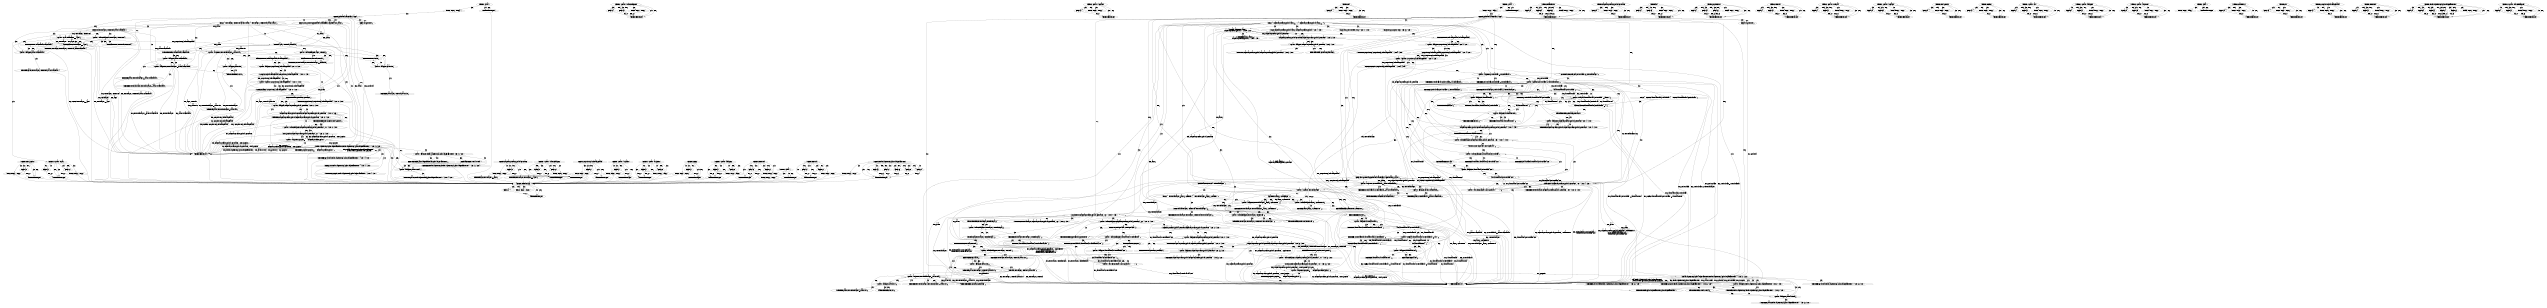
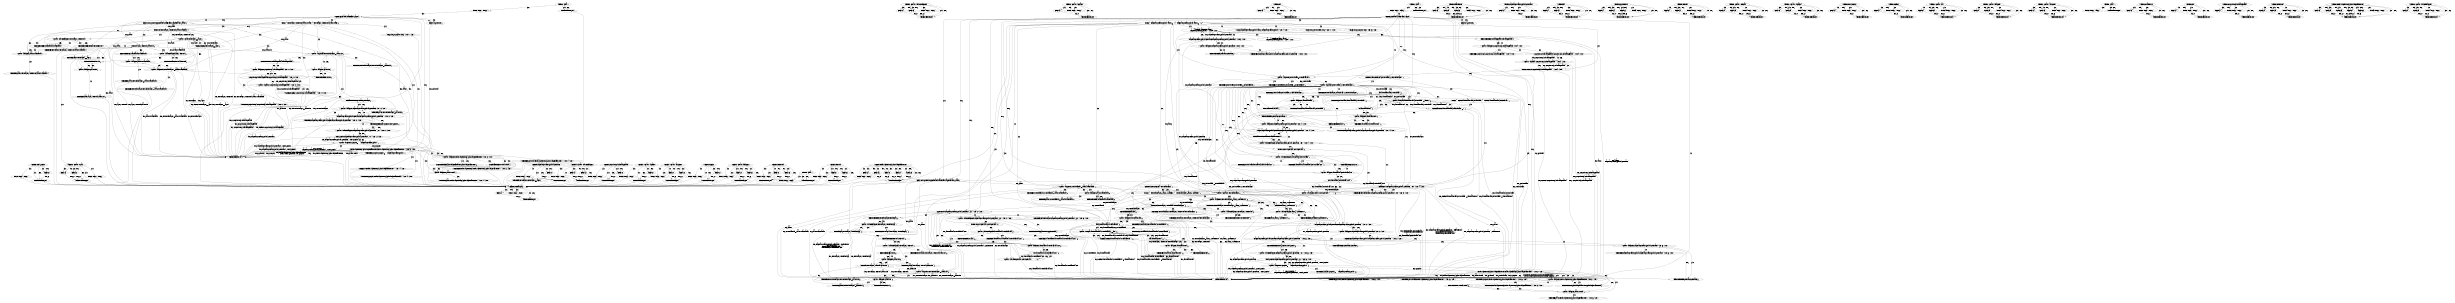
none -> (400, 35)
(183, 42) -> (171, 43)
none -> (128, 44)
(1294, 193) -> (1156, 198)
(1311, 196) -> (1302, 203)
none -> (1298, 216)
